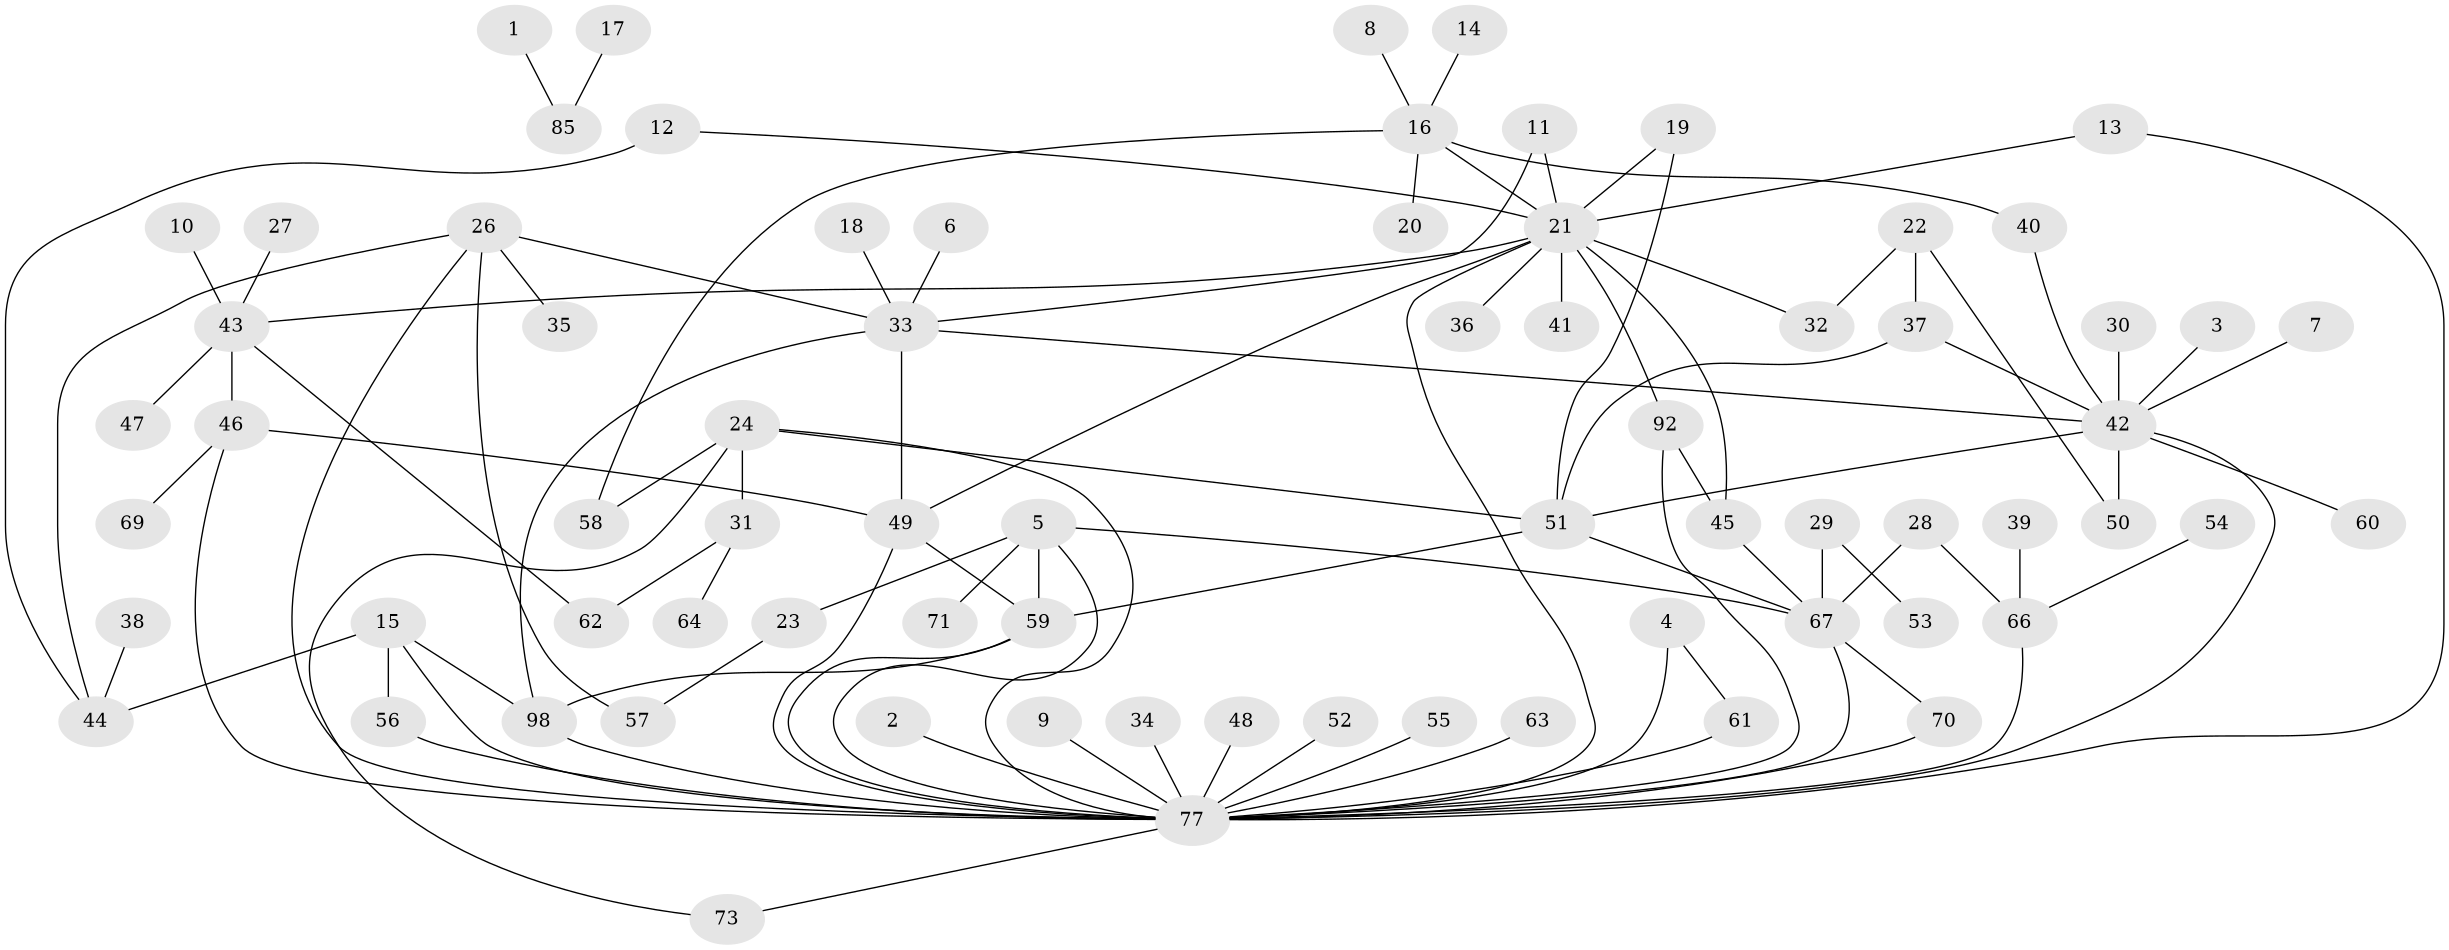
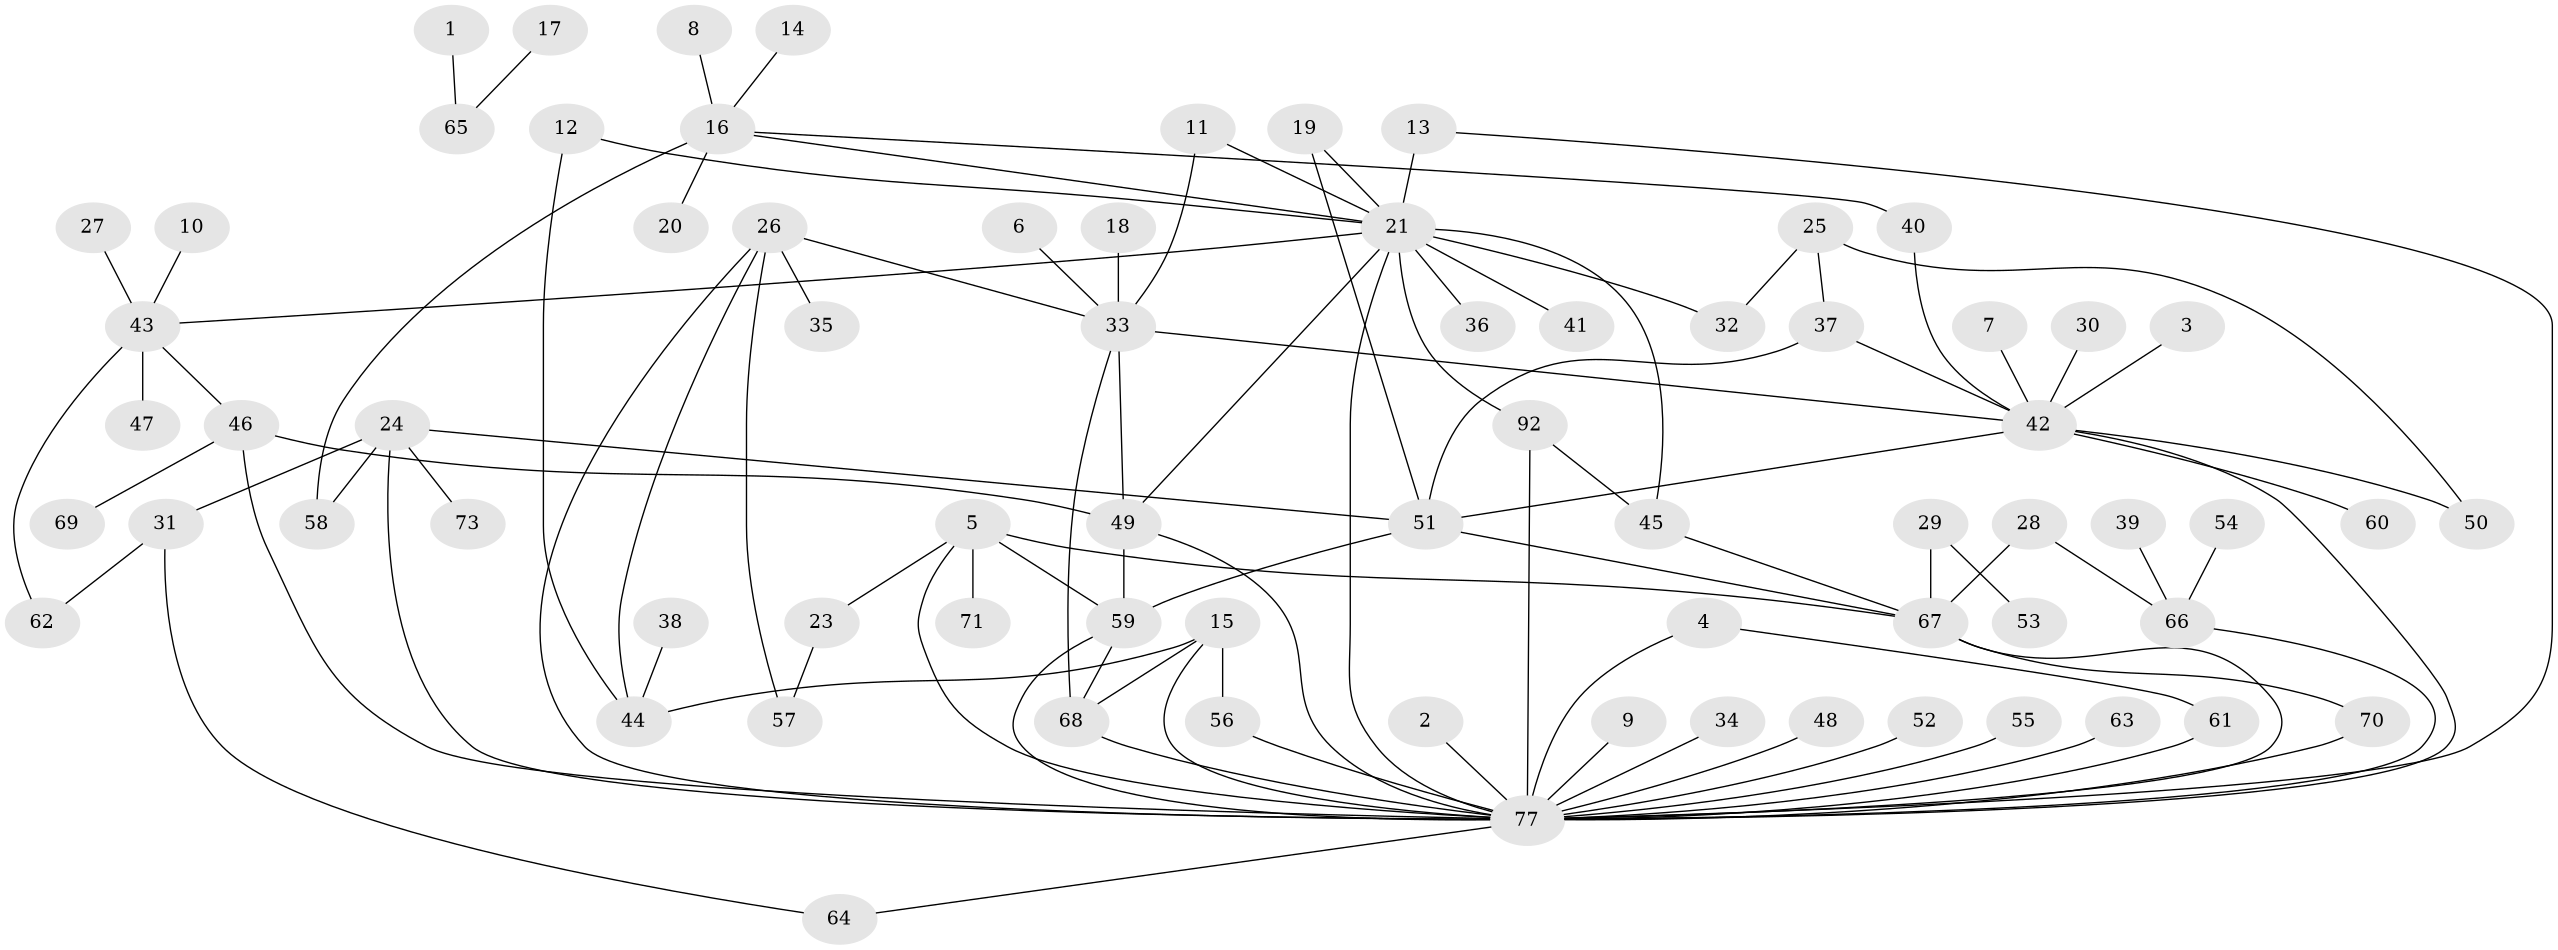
(564, 129) -> (457, 129)
(1916, 228) -> (1815, 228)
(539, 722) -> (1072, 722)
(960, 870) -> (1184, 870)
